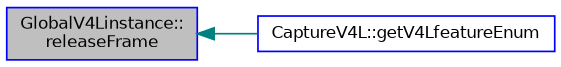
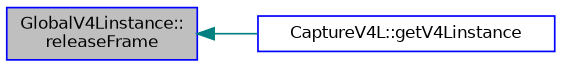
(406, 34) -> (406, 34)
